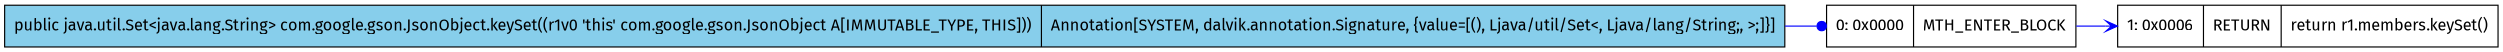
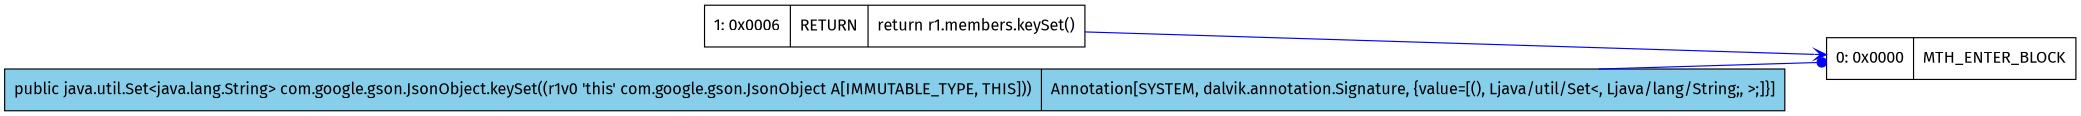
(2091, 26) -> (1450, 43)
